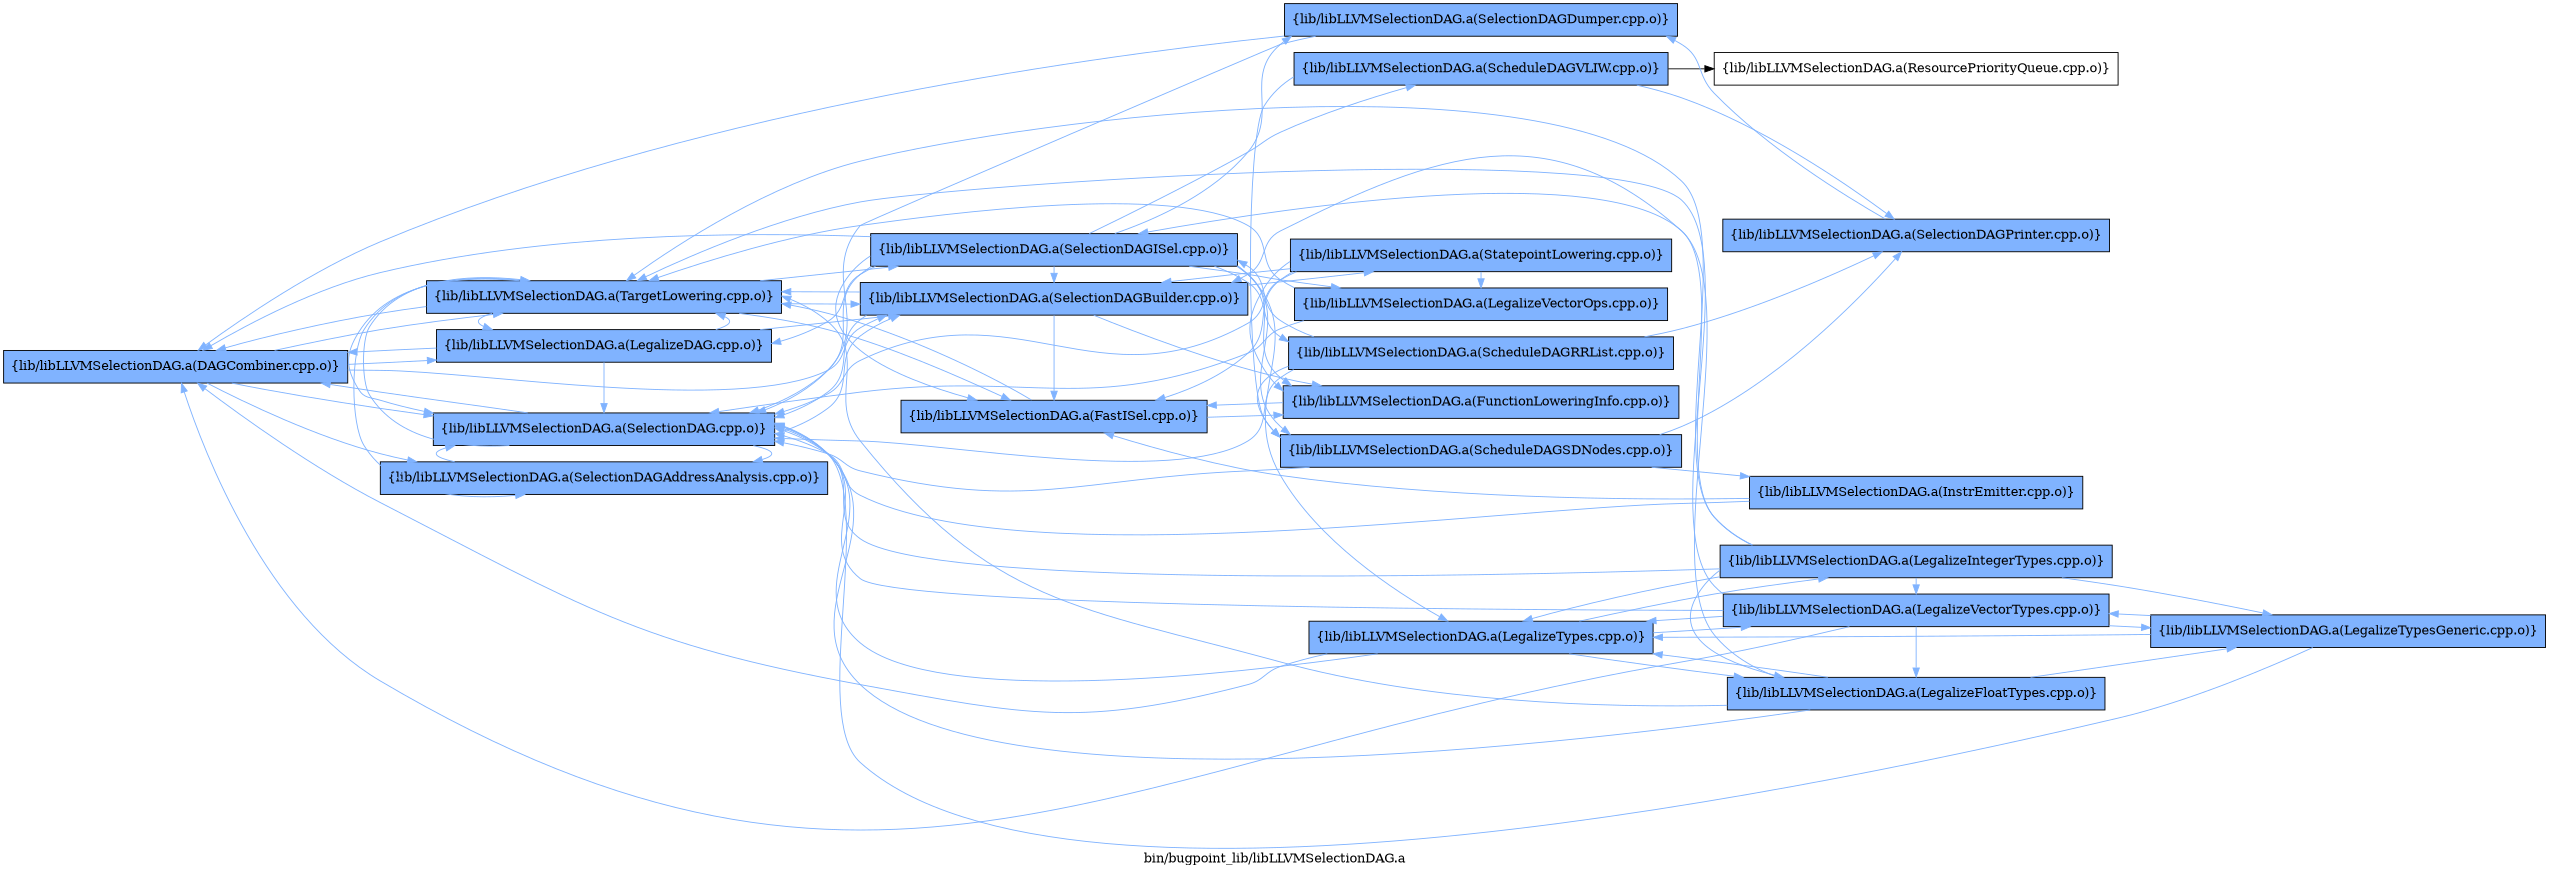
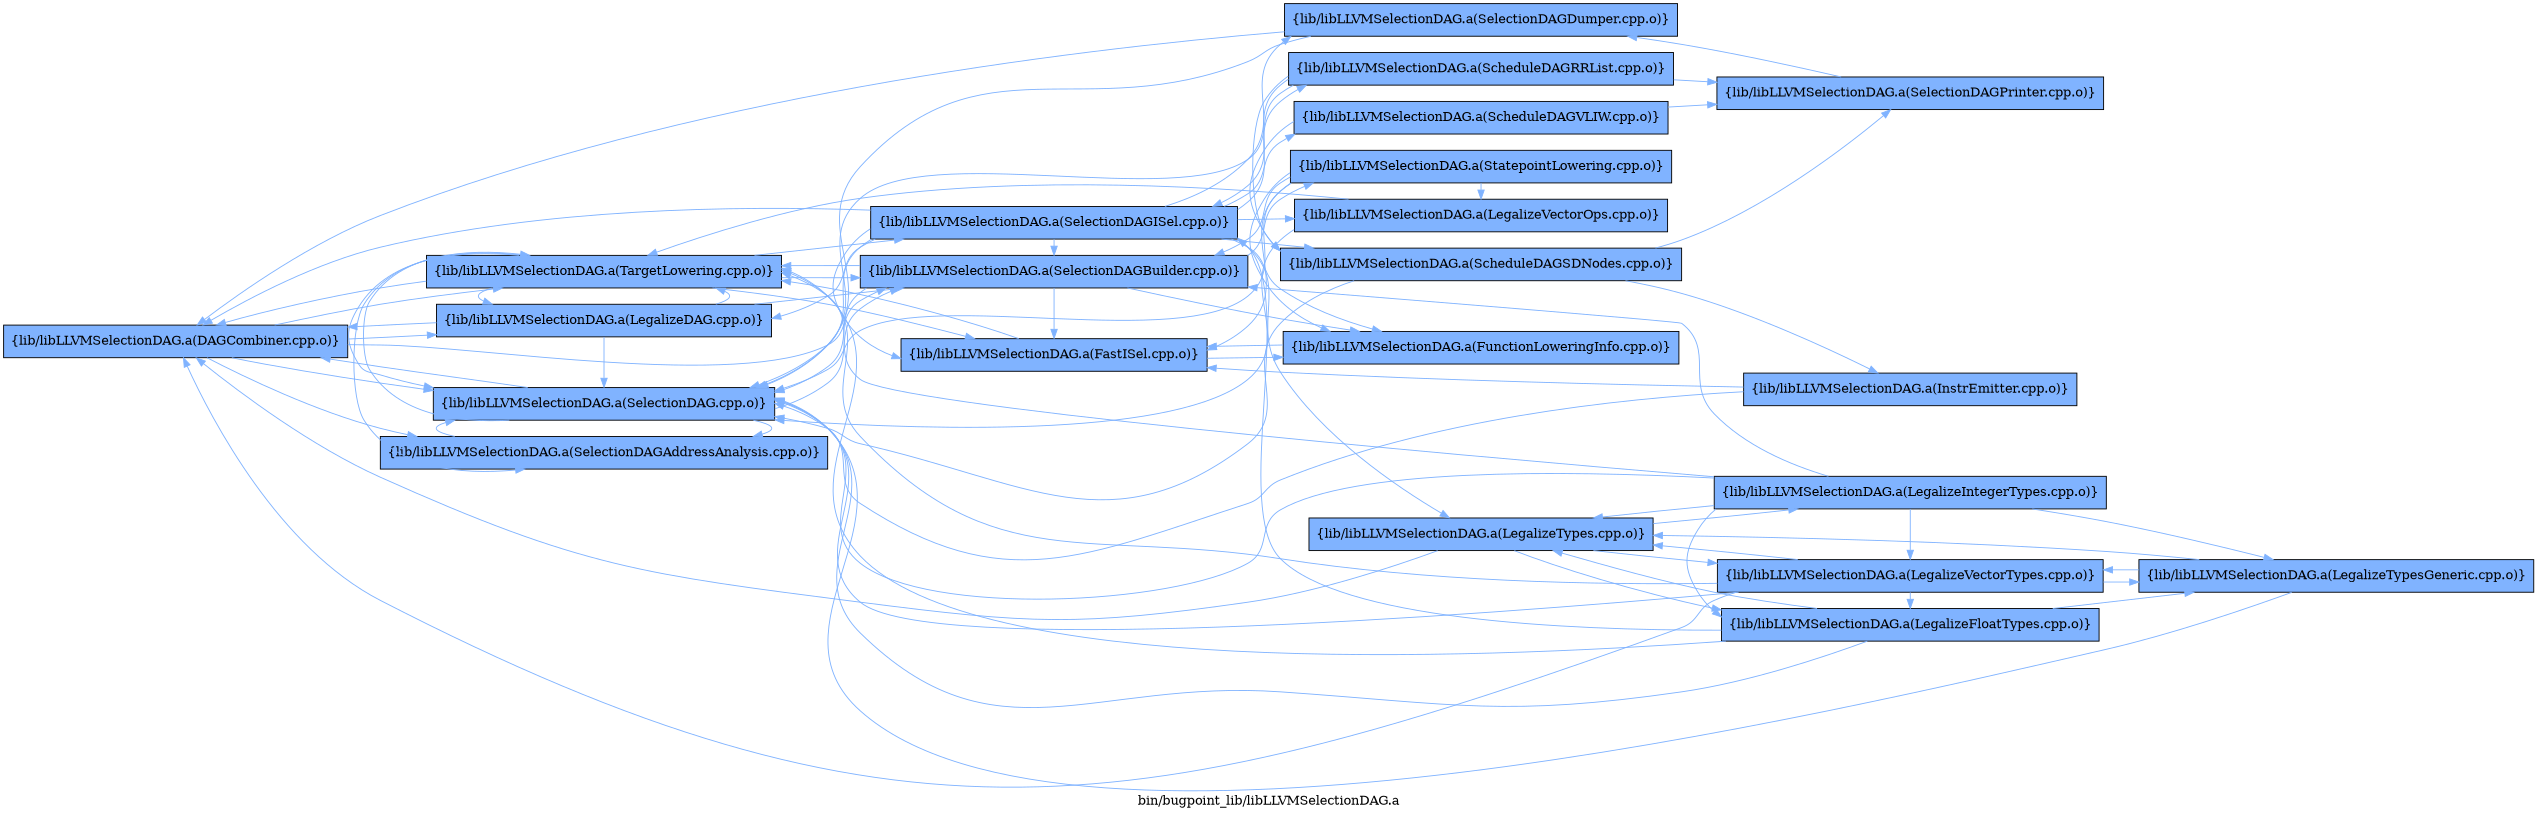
(1916, 69) -> none
(989, 678) -> none
